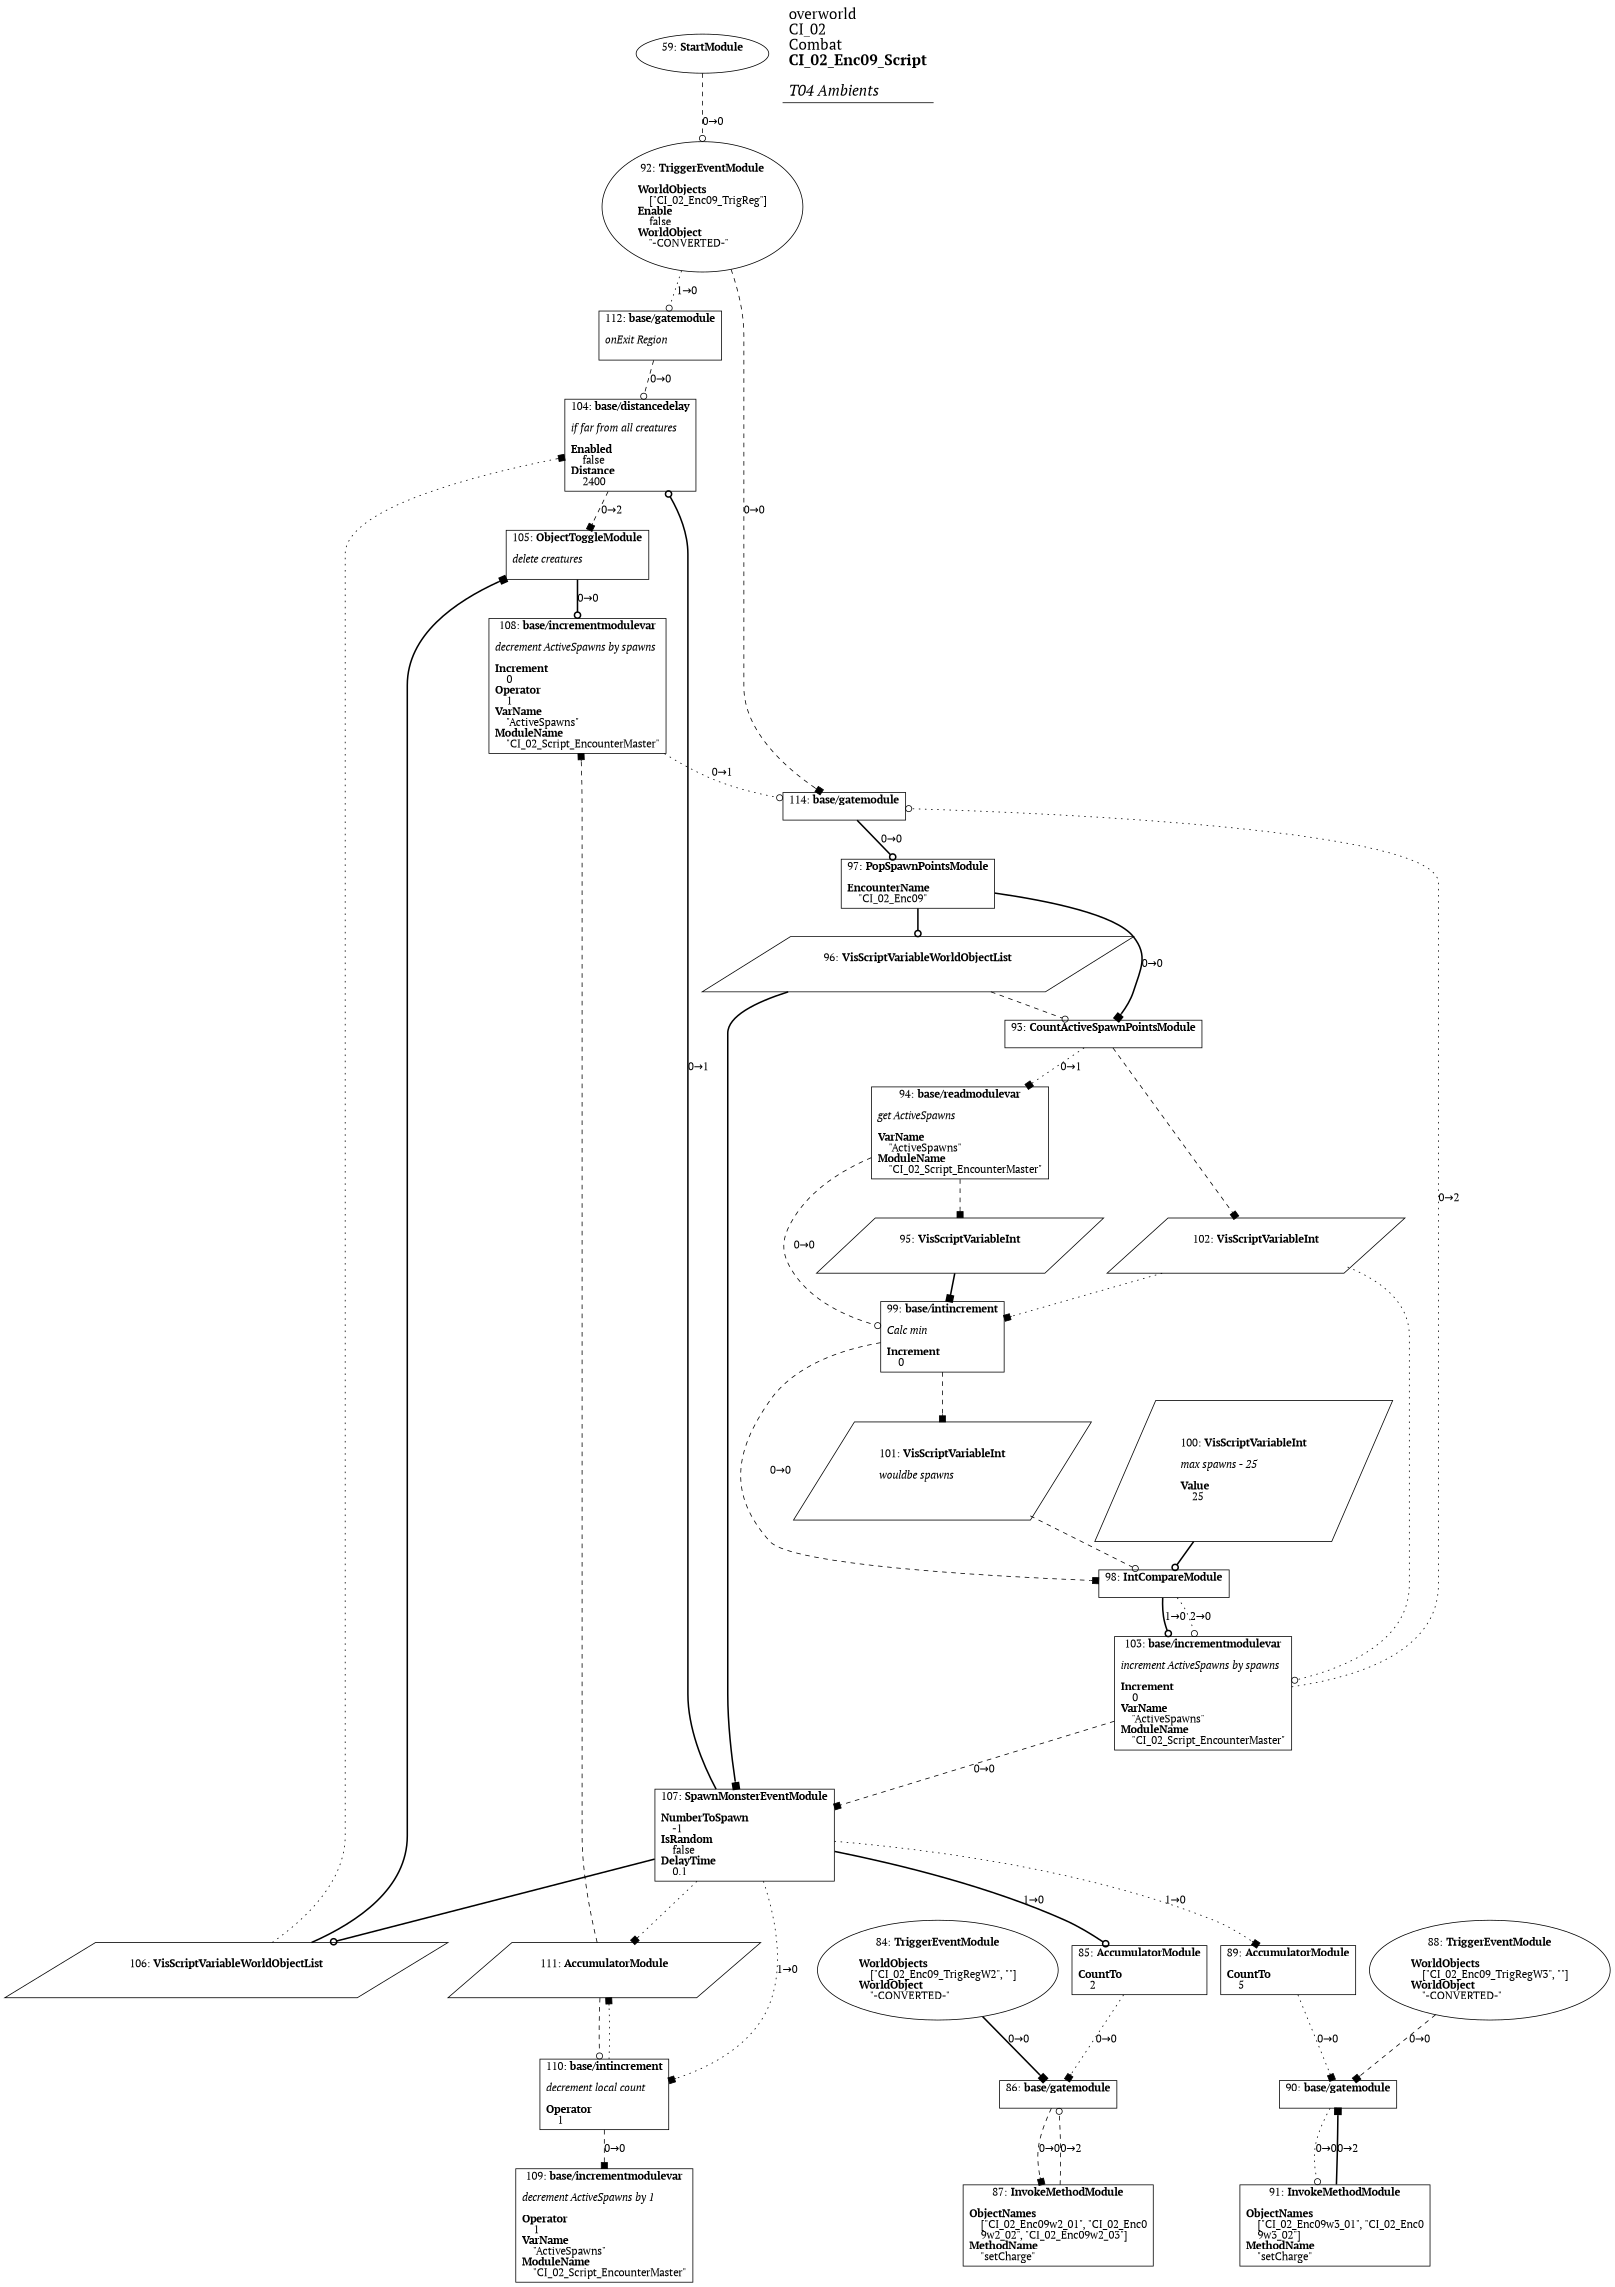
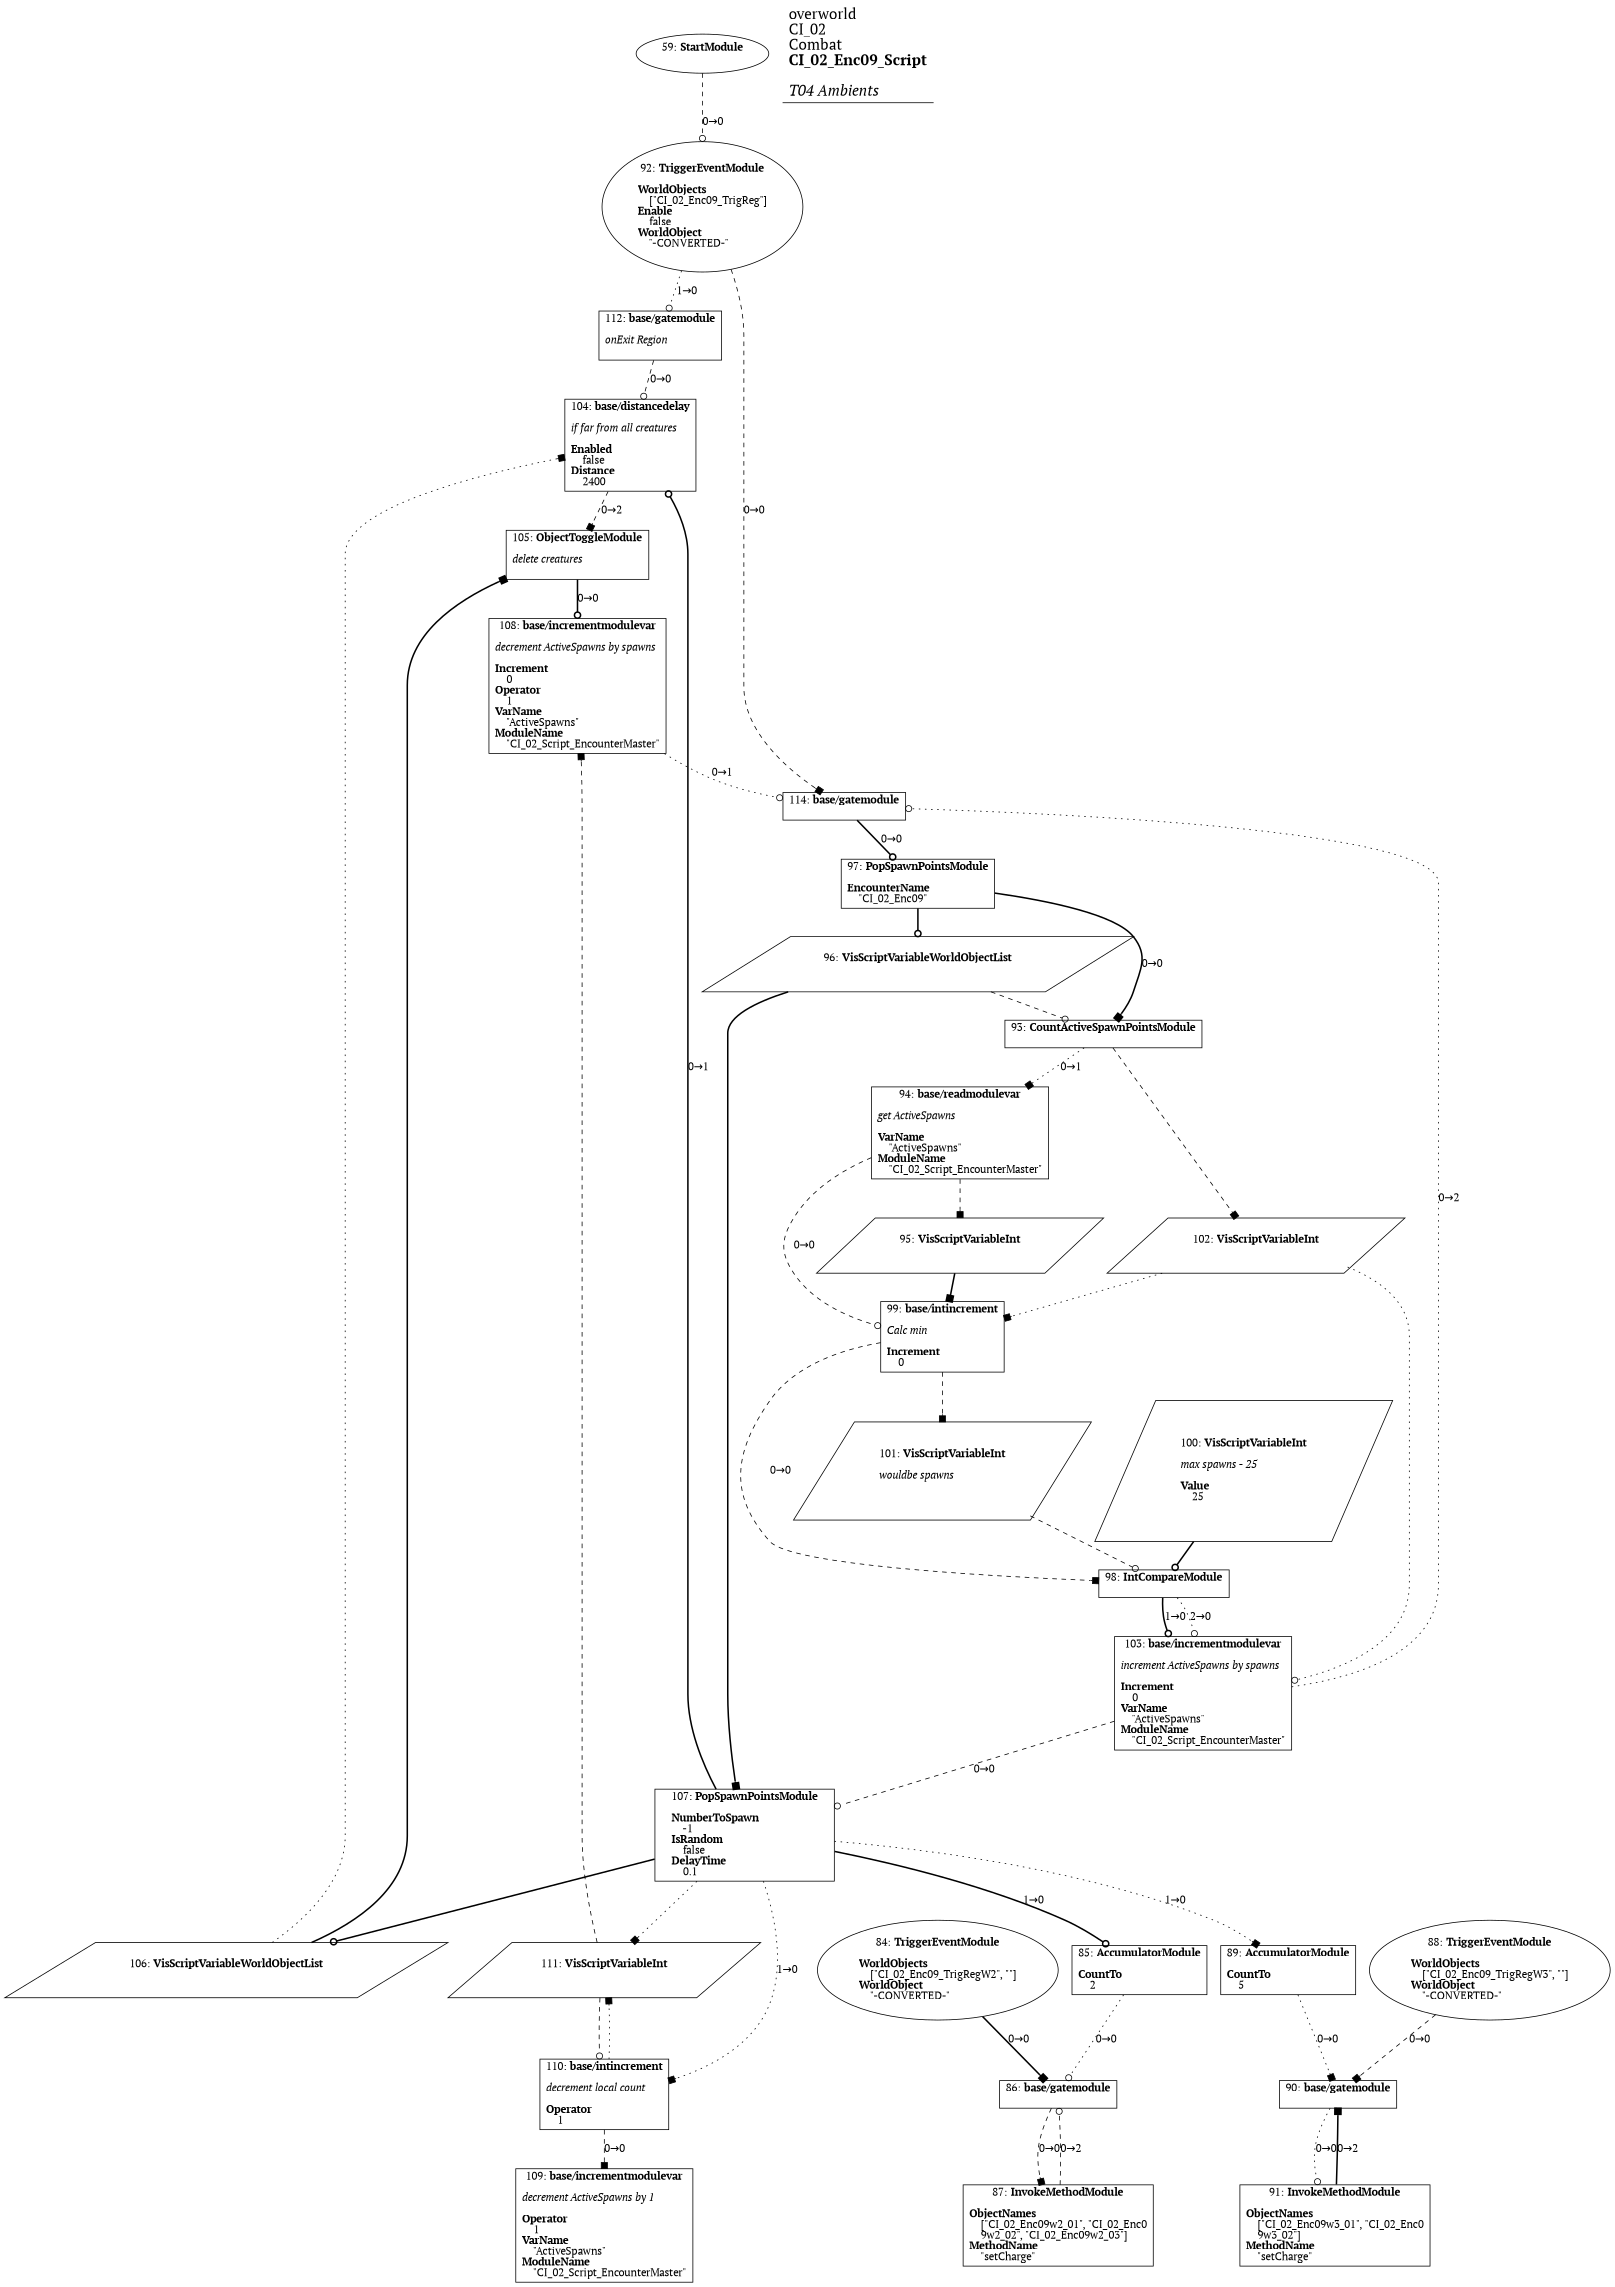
(978, 1763) -> (978, 1763)
(757, 1797) -> (757, 1797)
(616, 1964) -> (616, 1964)
(1097, 2035) -> (1097, 2035)
